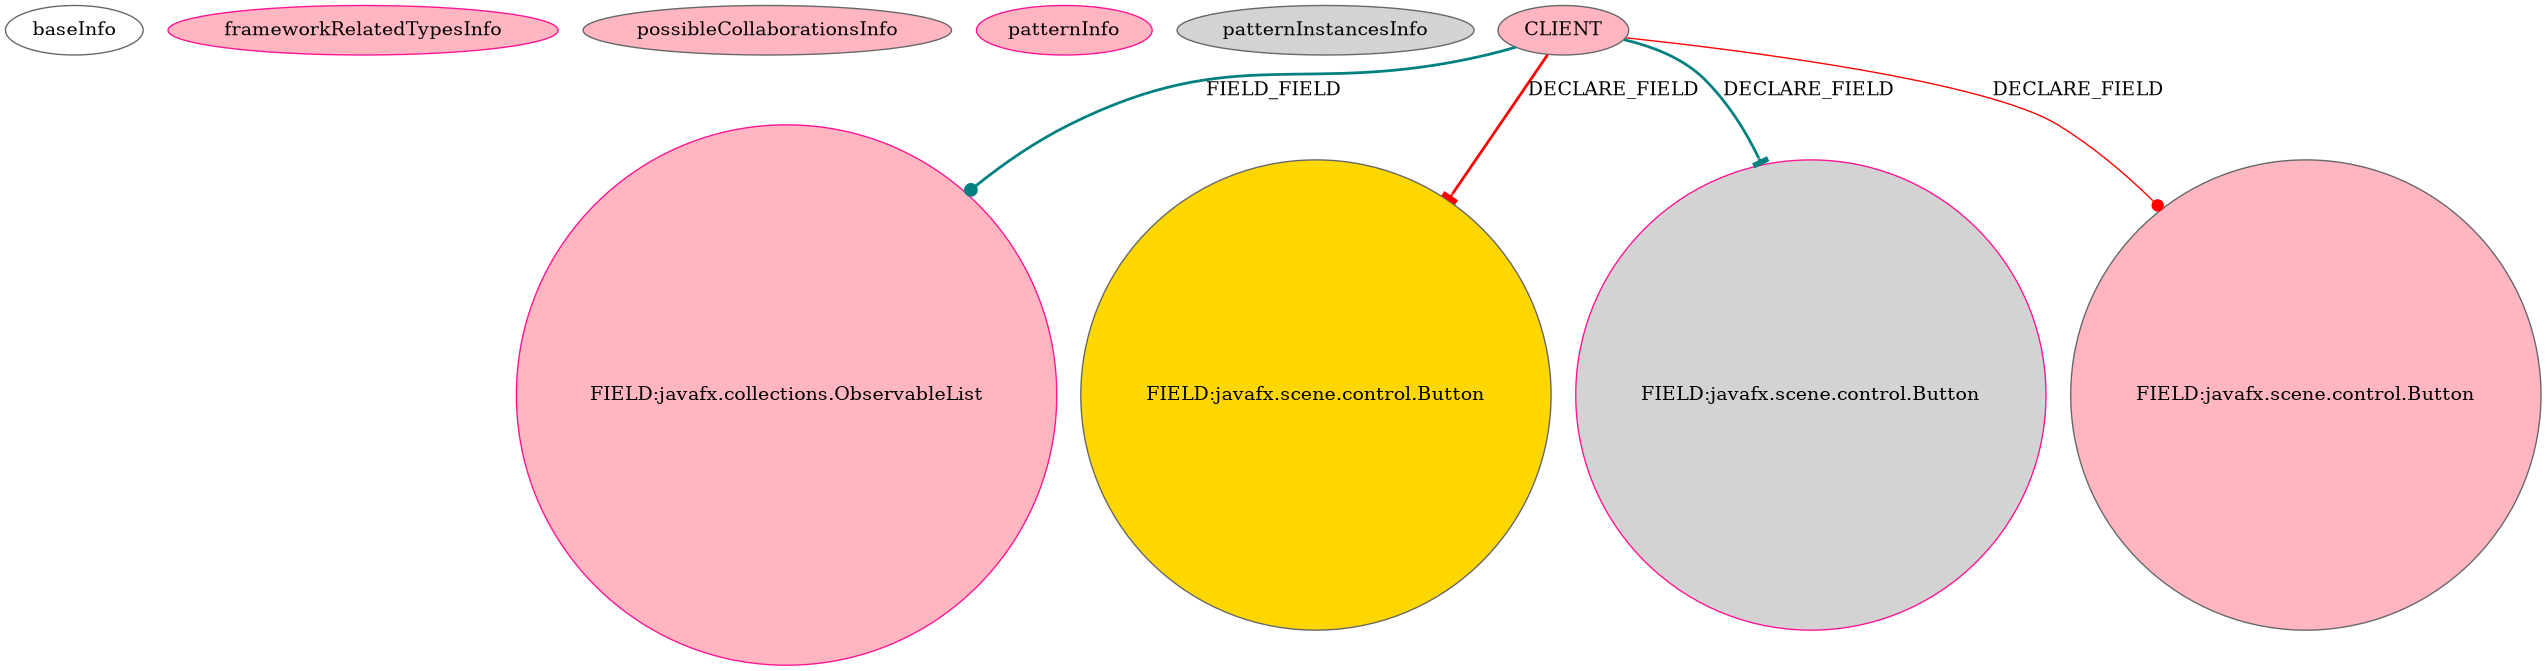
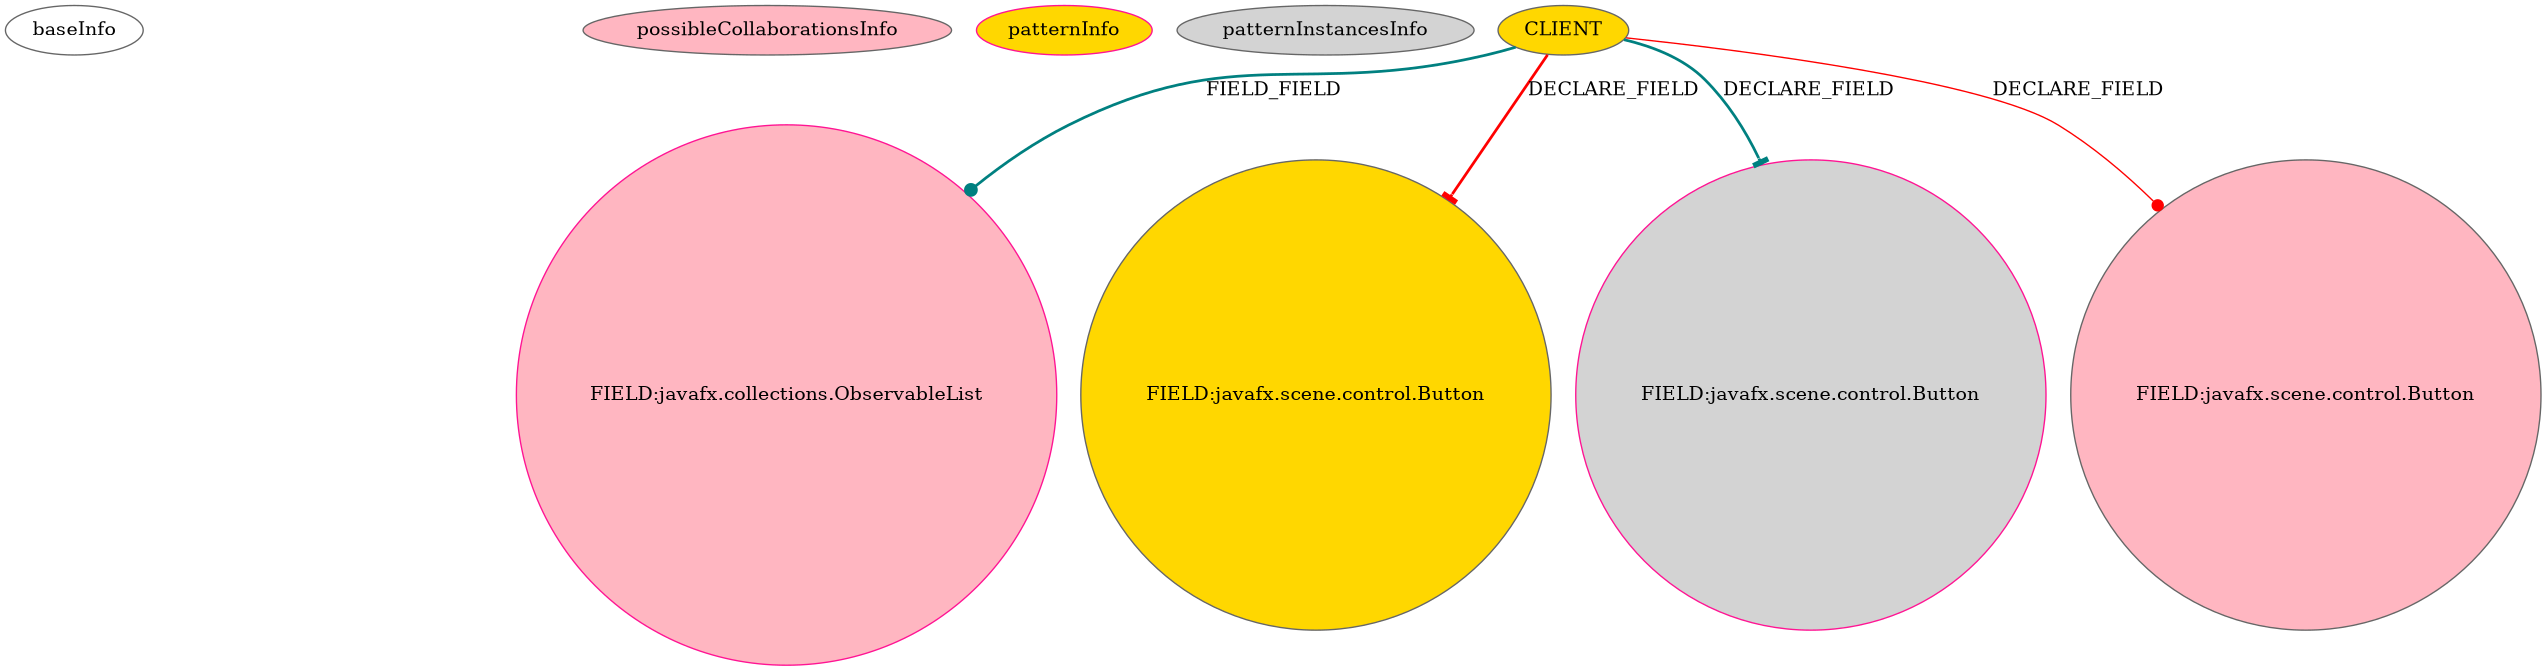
(363, 30) -> none
(1064, 30) -> (1064, 30)
(1563, 30) -> (1563, 30)
